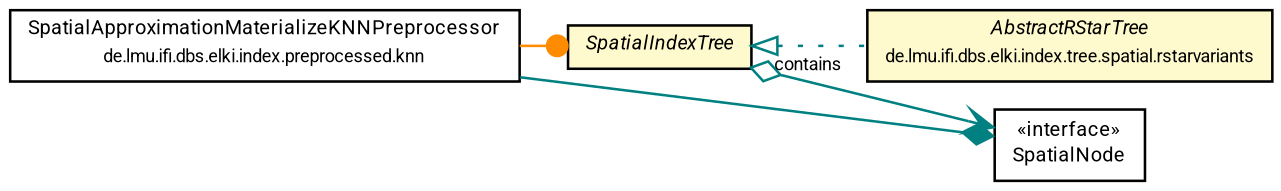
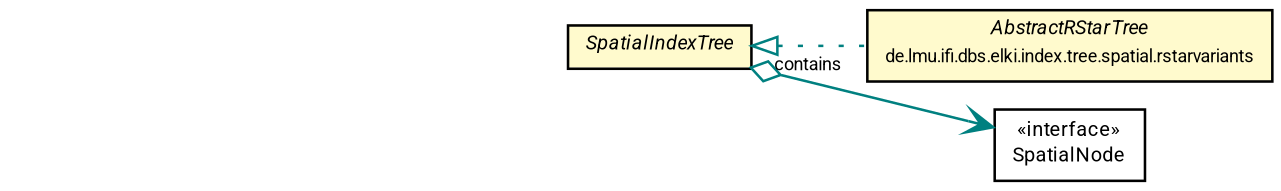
(265, 46) -> none
